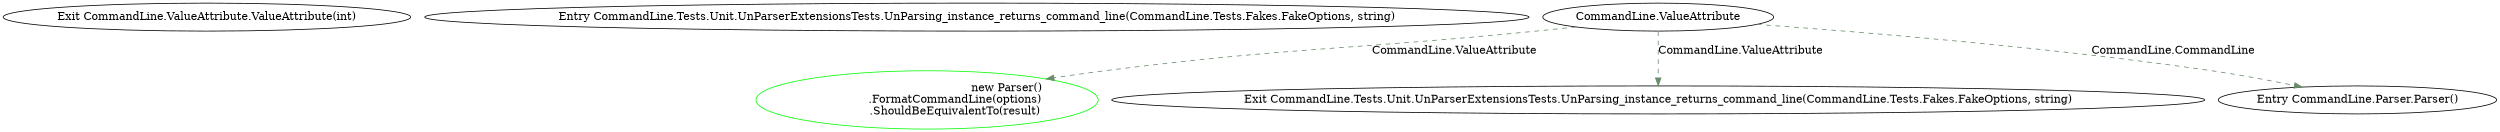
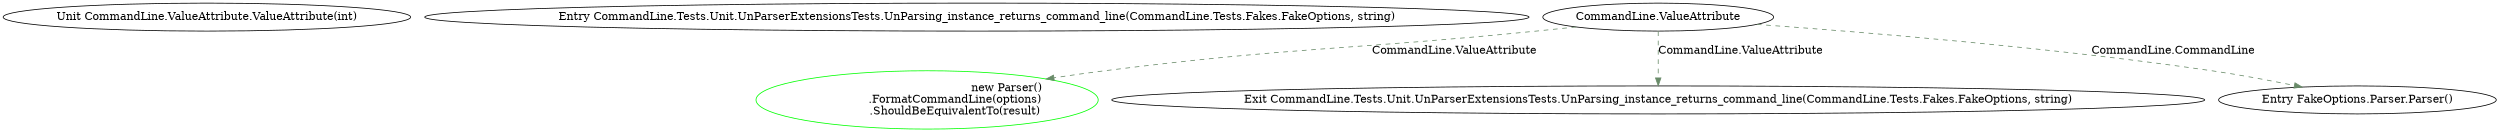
(207, 17) -> (207, 17)
(2357, 100) -> (2357, 100)
